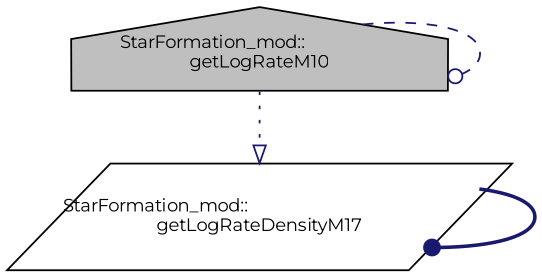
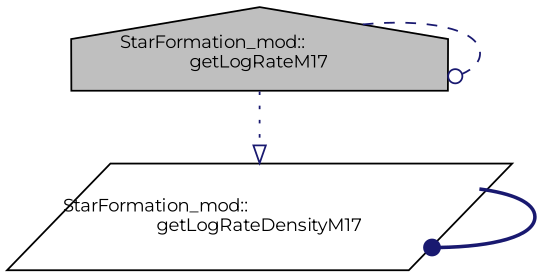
(260, 53) -> (260, 53)
